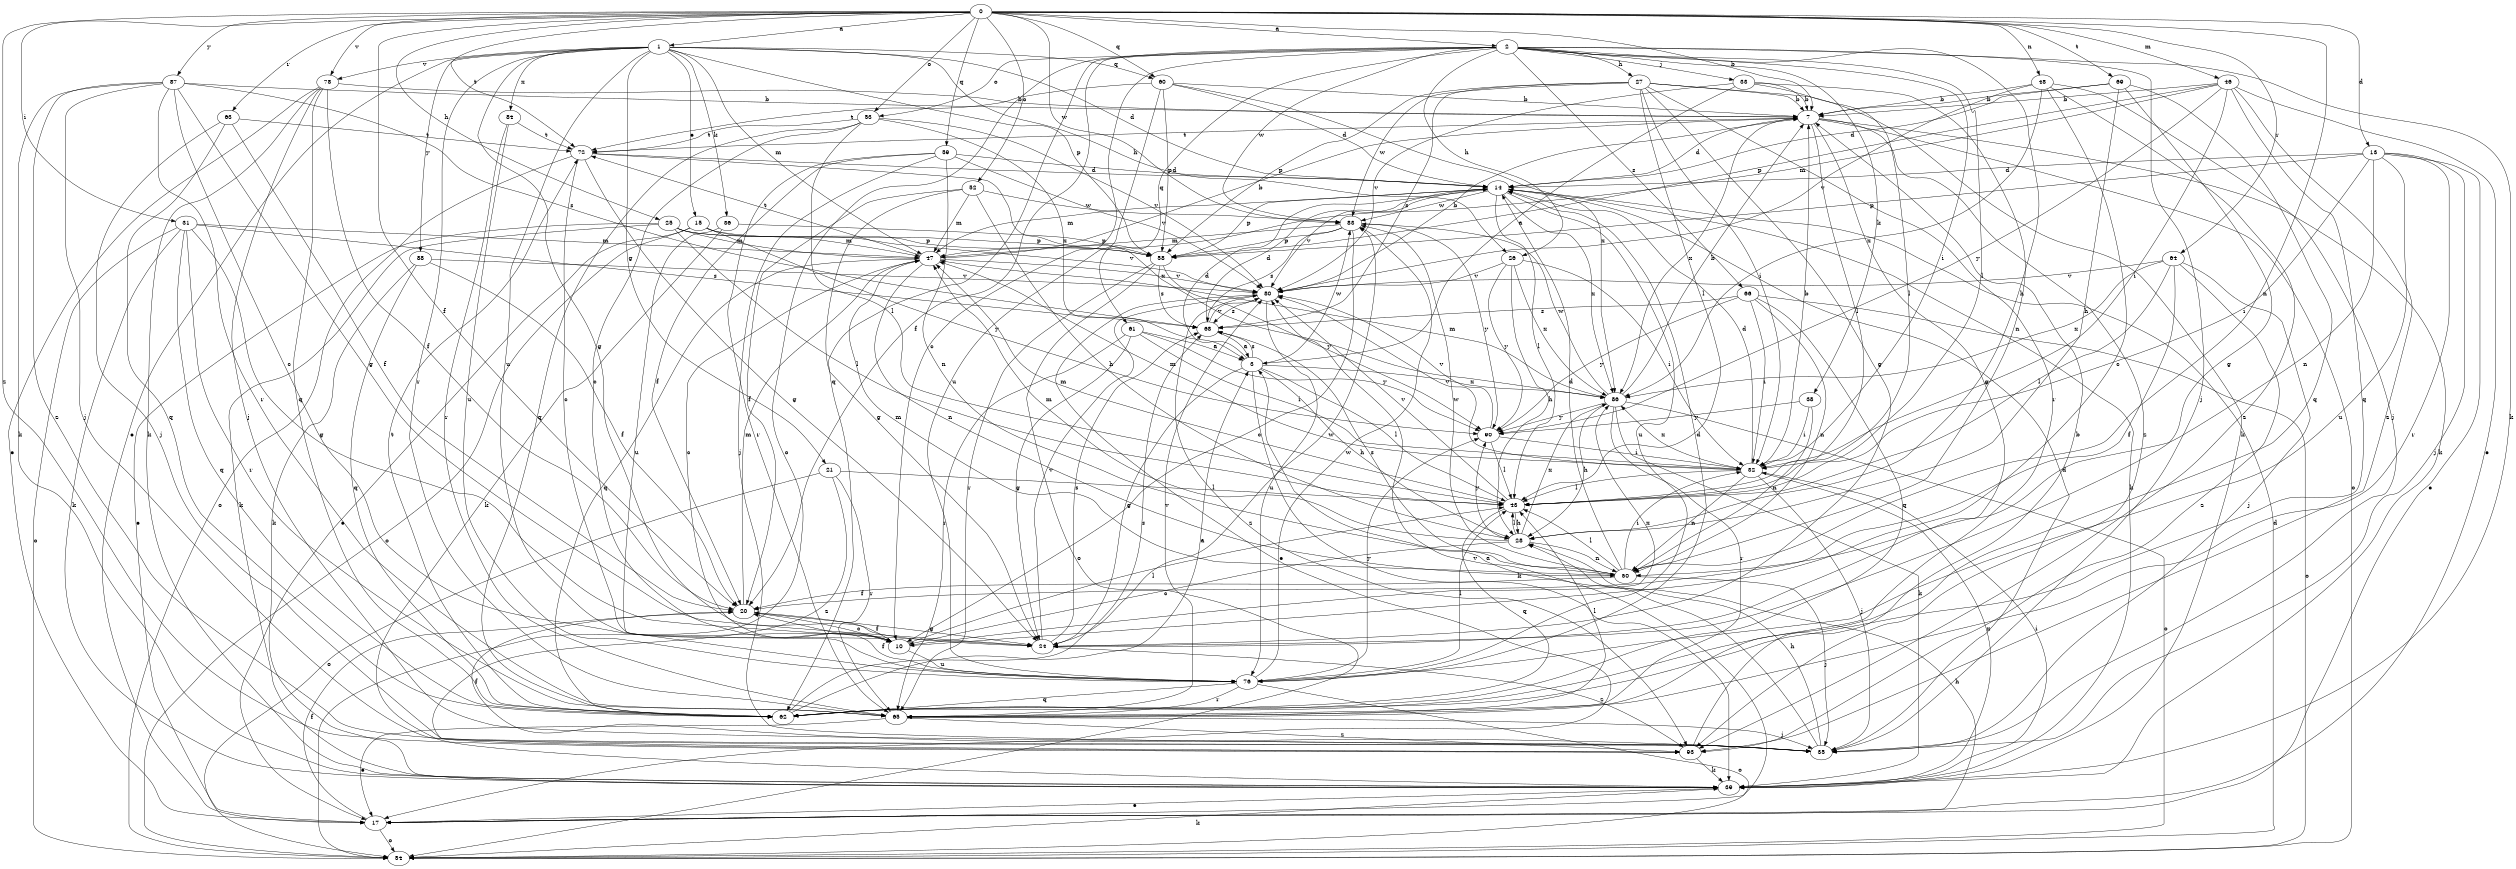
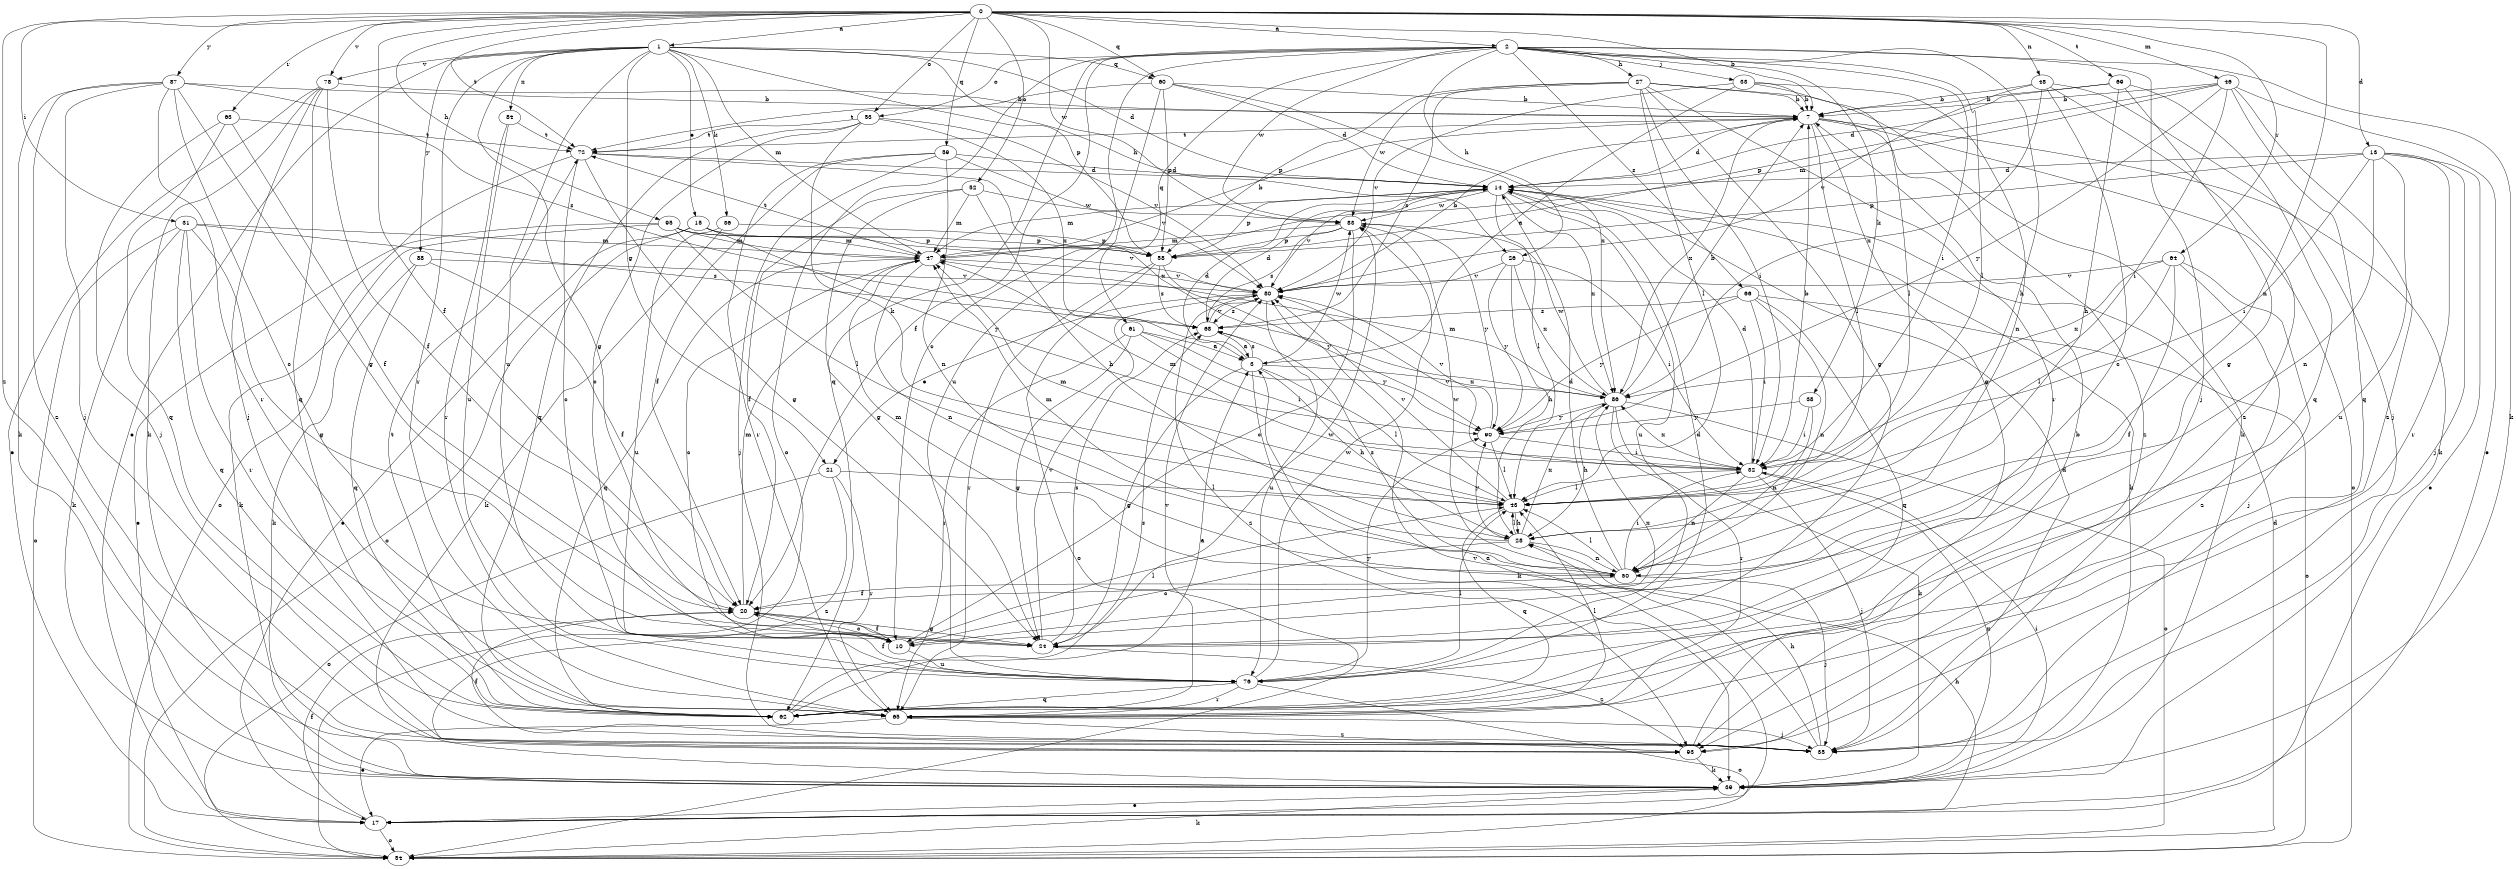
(669, 223) -> (669, 223)
(892, 312) -> (892, 312)
(1447, 729) -> (1028, 336)
